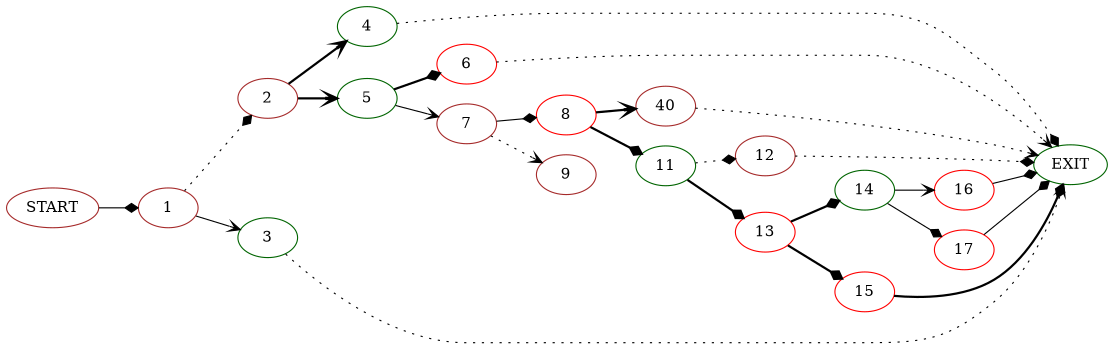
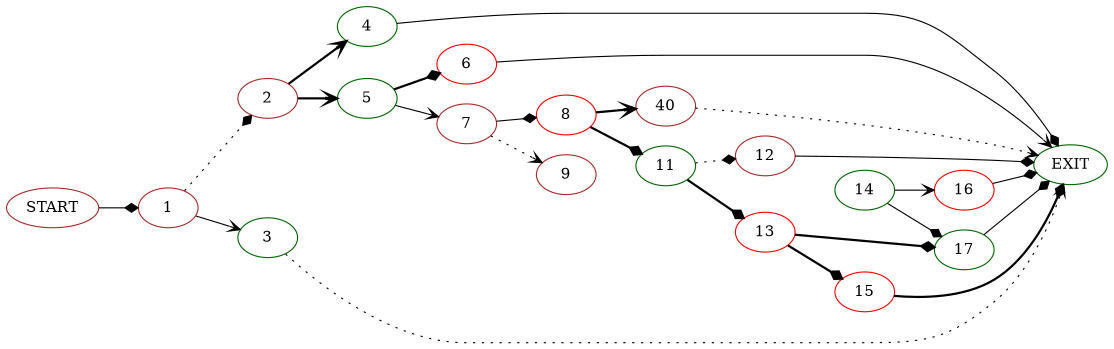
(747, 13) -> (747, 13)
(781, 55) -> (781, 55)
(908, 158) -> (908, 158)
(809, 214) -> (858, 240)
(964, 250) -> (964, 250)
